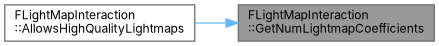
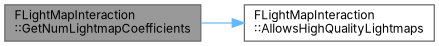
(210, 23) -> (217, 23)
